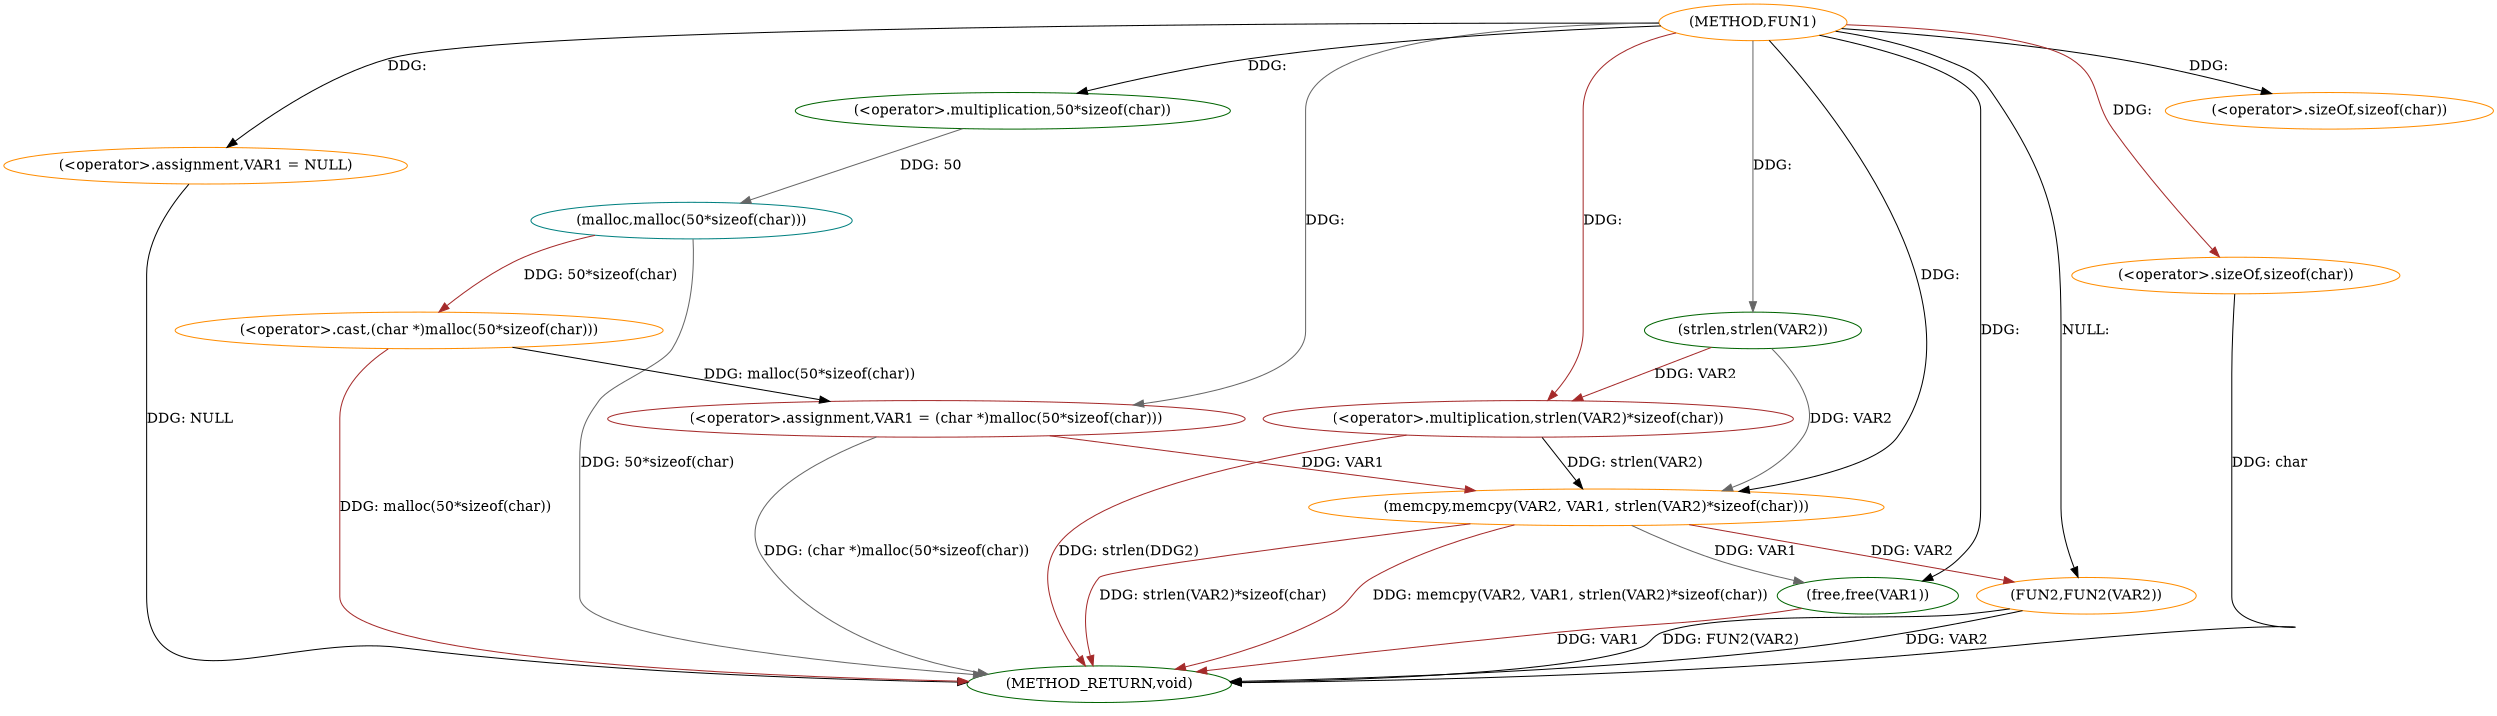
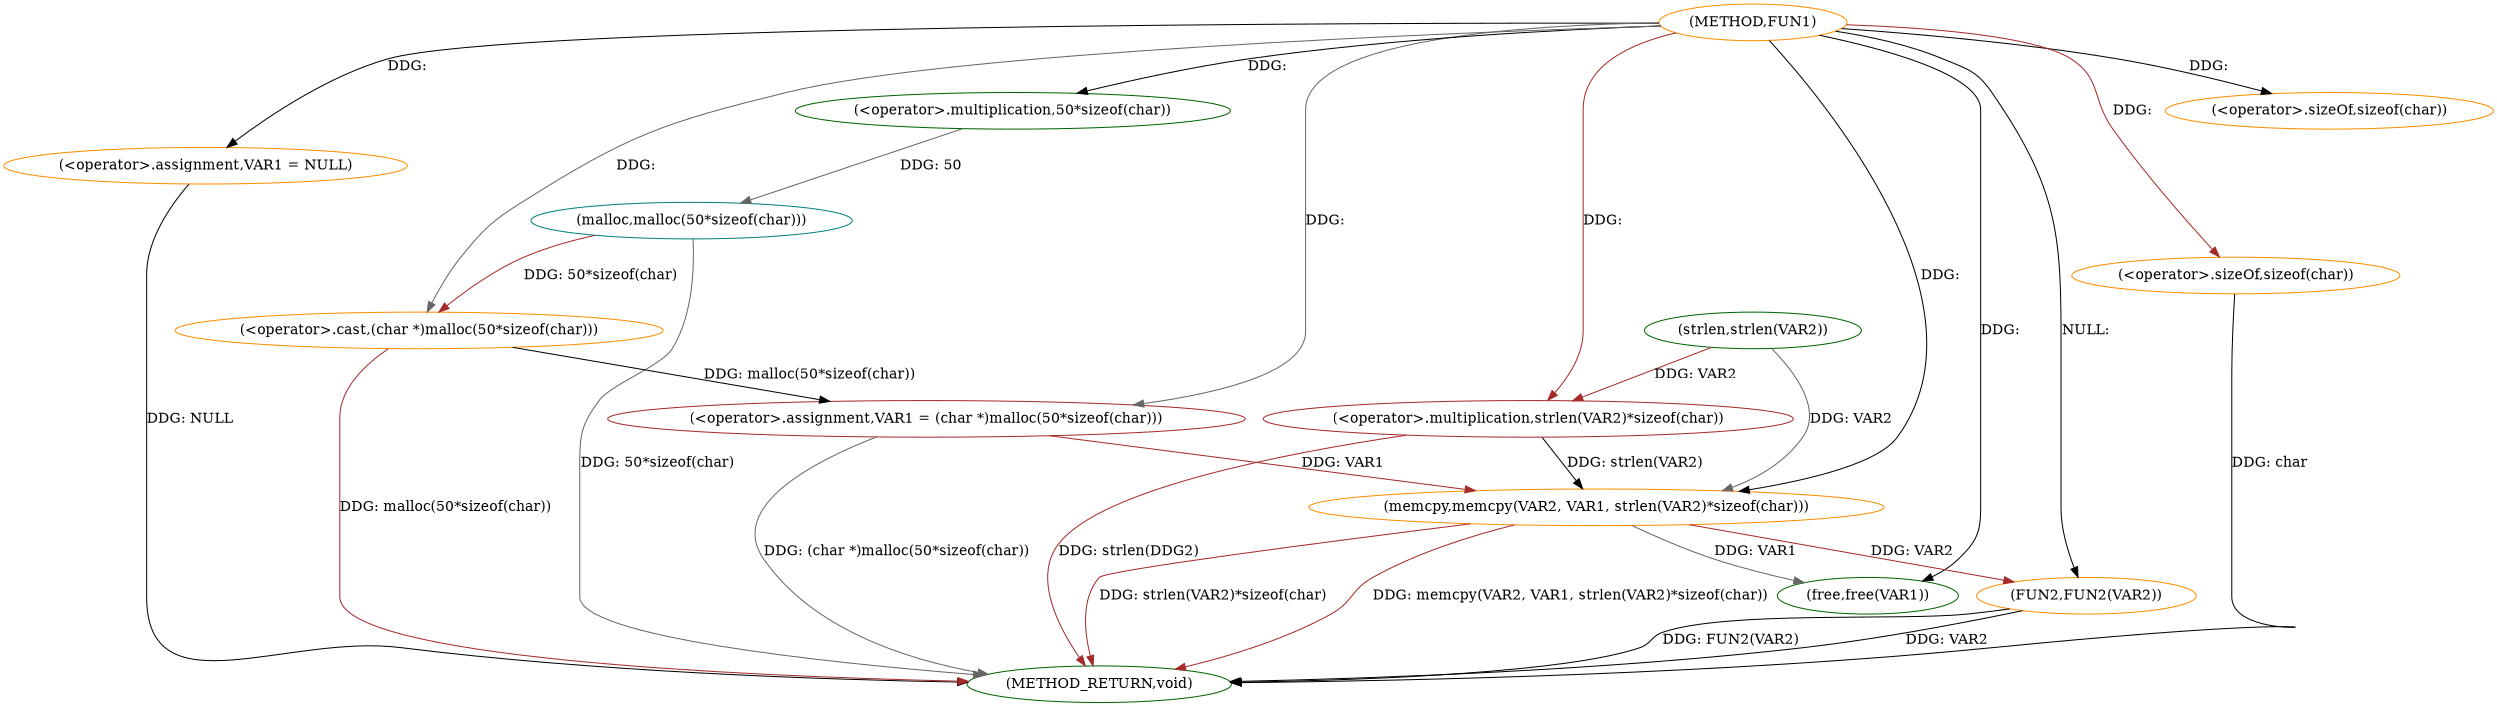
(1753, 171) -> (1010, 62)
(1504, 638) -> none
